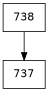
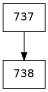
(24, 42) -> (24, 42)
